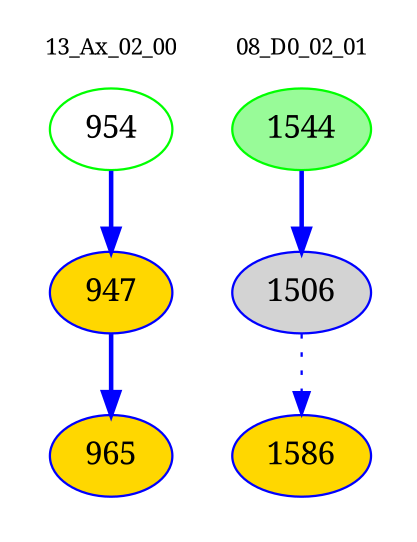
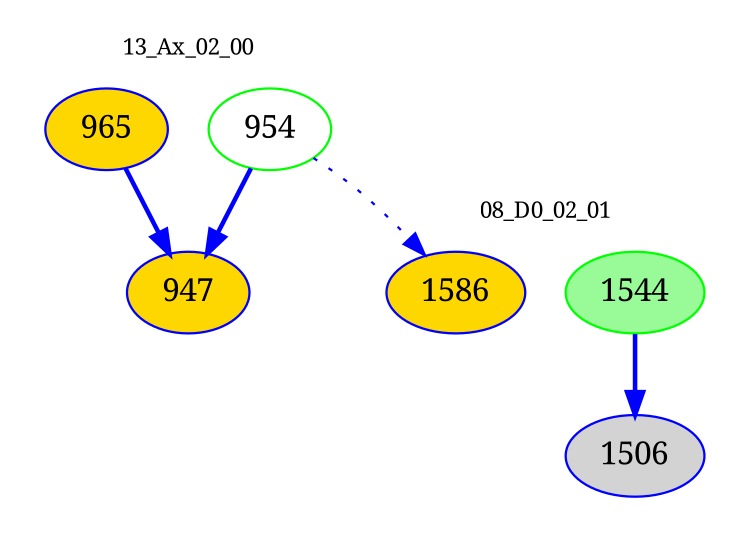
(111, 363) -> (142, 201)
(302, 363) -> (382, 212)
